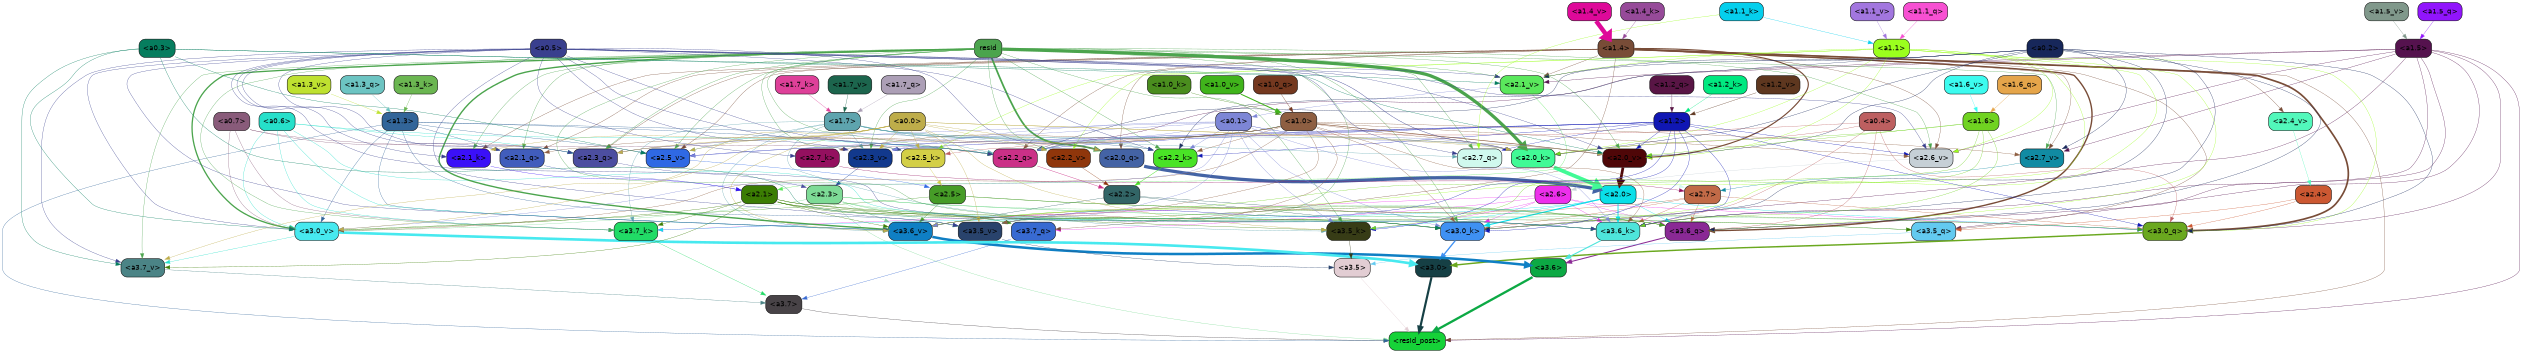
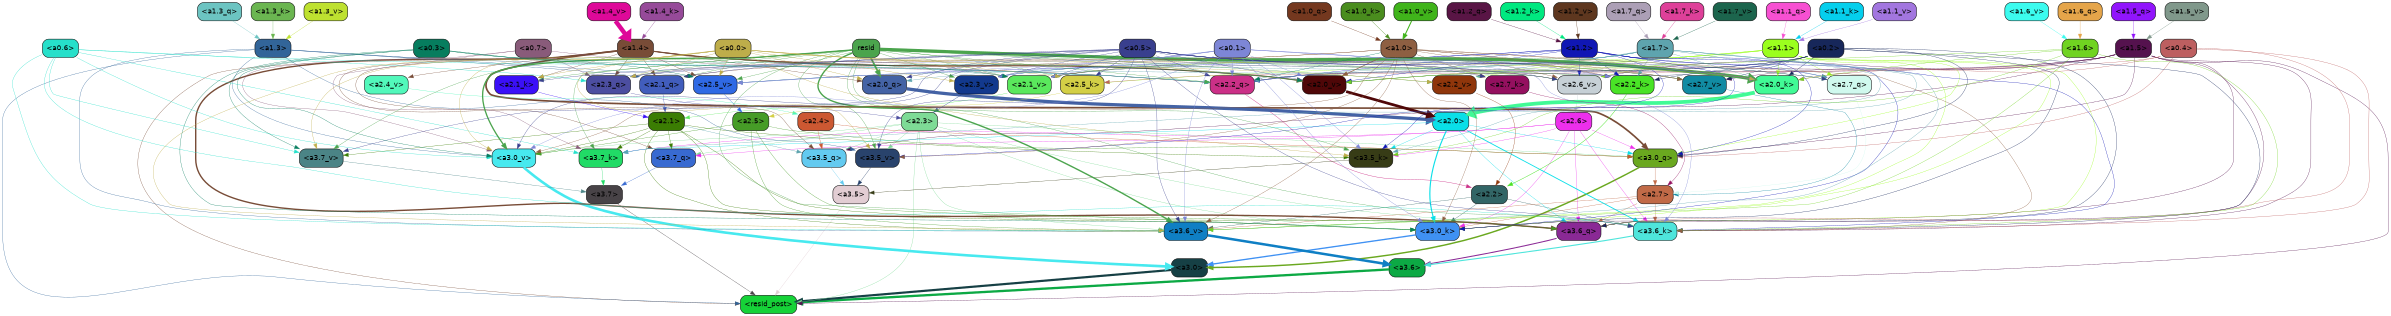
(1569, 42) -> (1813, 65)
(1421, 94) -> (1135, 62)
(784, 131) -> none
(1835, 205) -> (1655, 174)
(1342, 219) -> (724, 135)
(232, 249) -> (148, 118)
